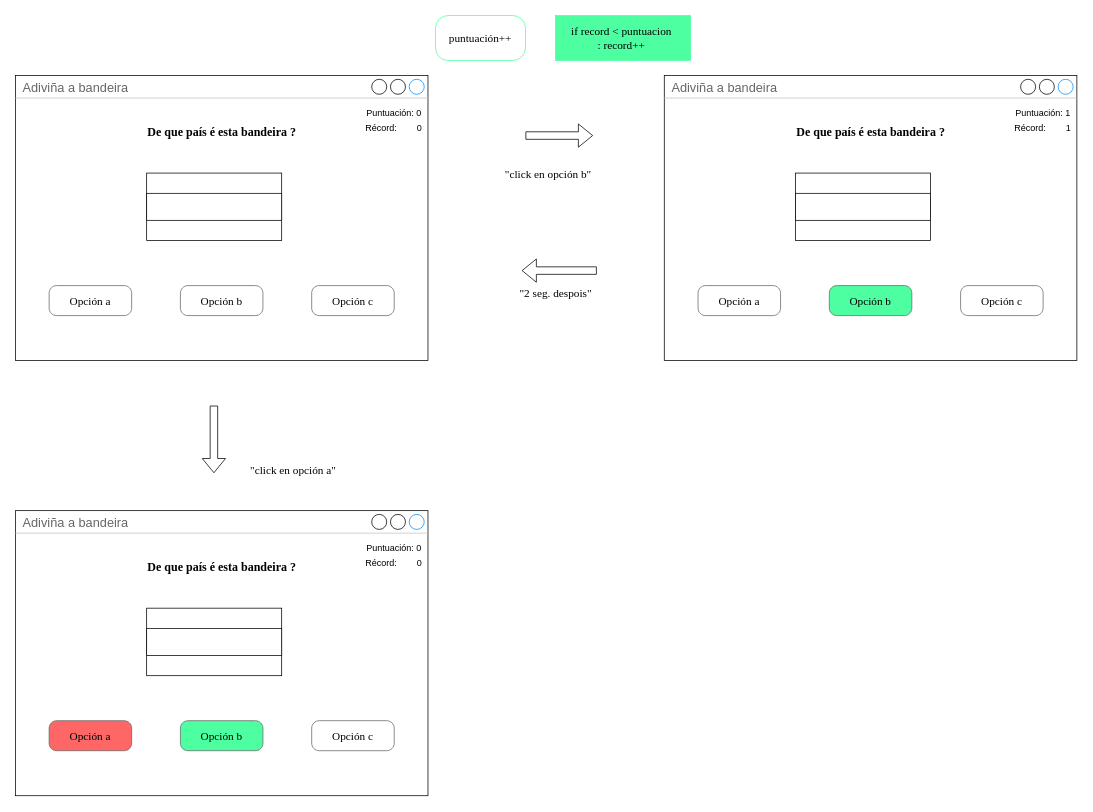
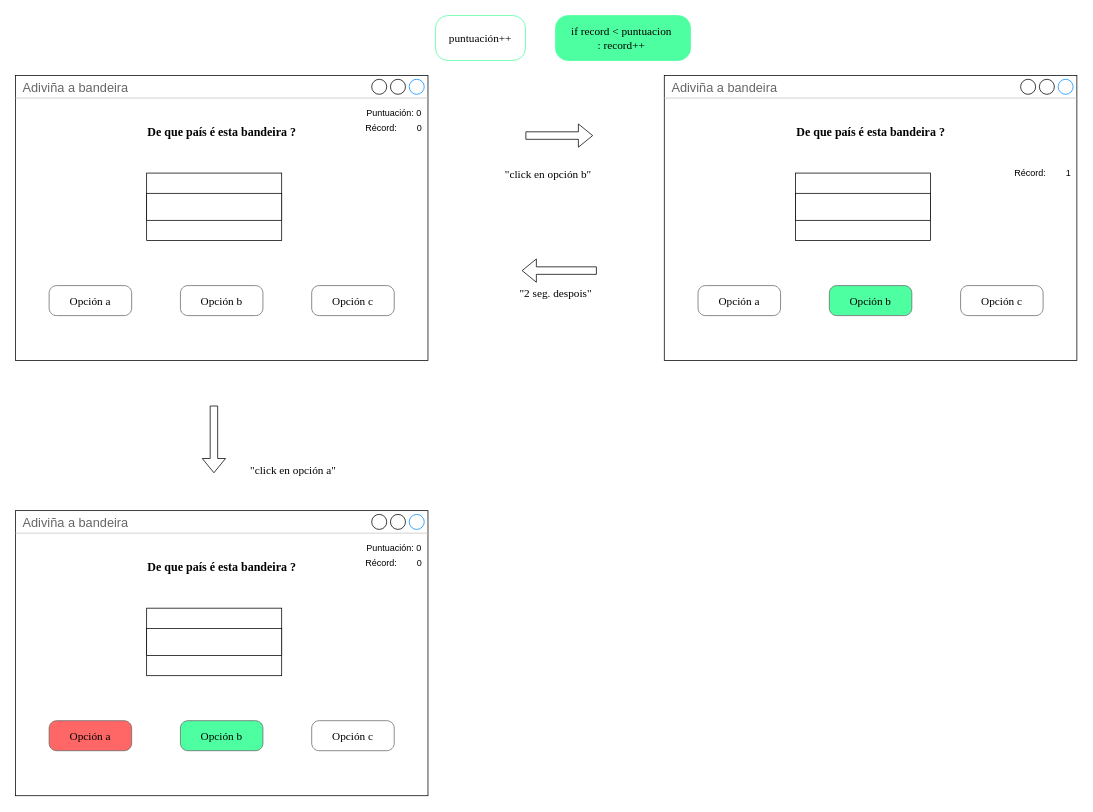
(623, 38) -> (623, 38)
(1043, 113) -> none
(1043, 128) -> (1043, 173)
